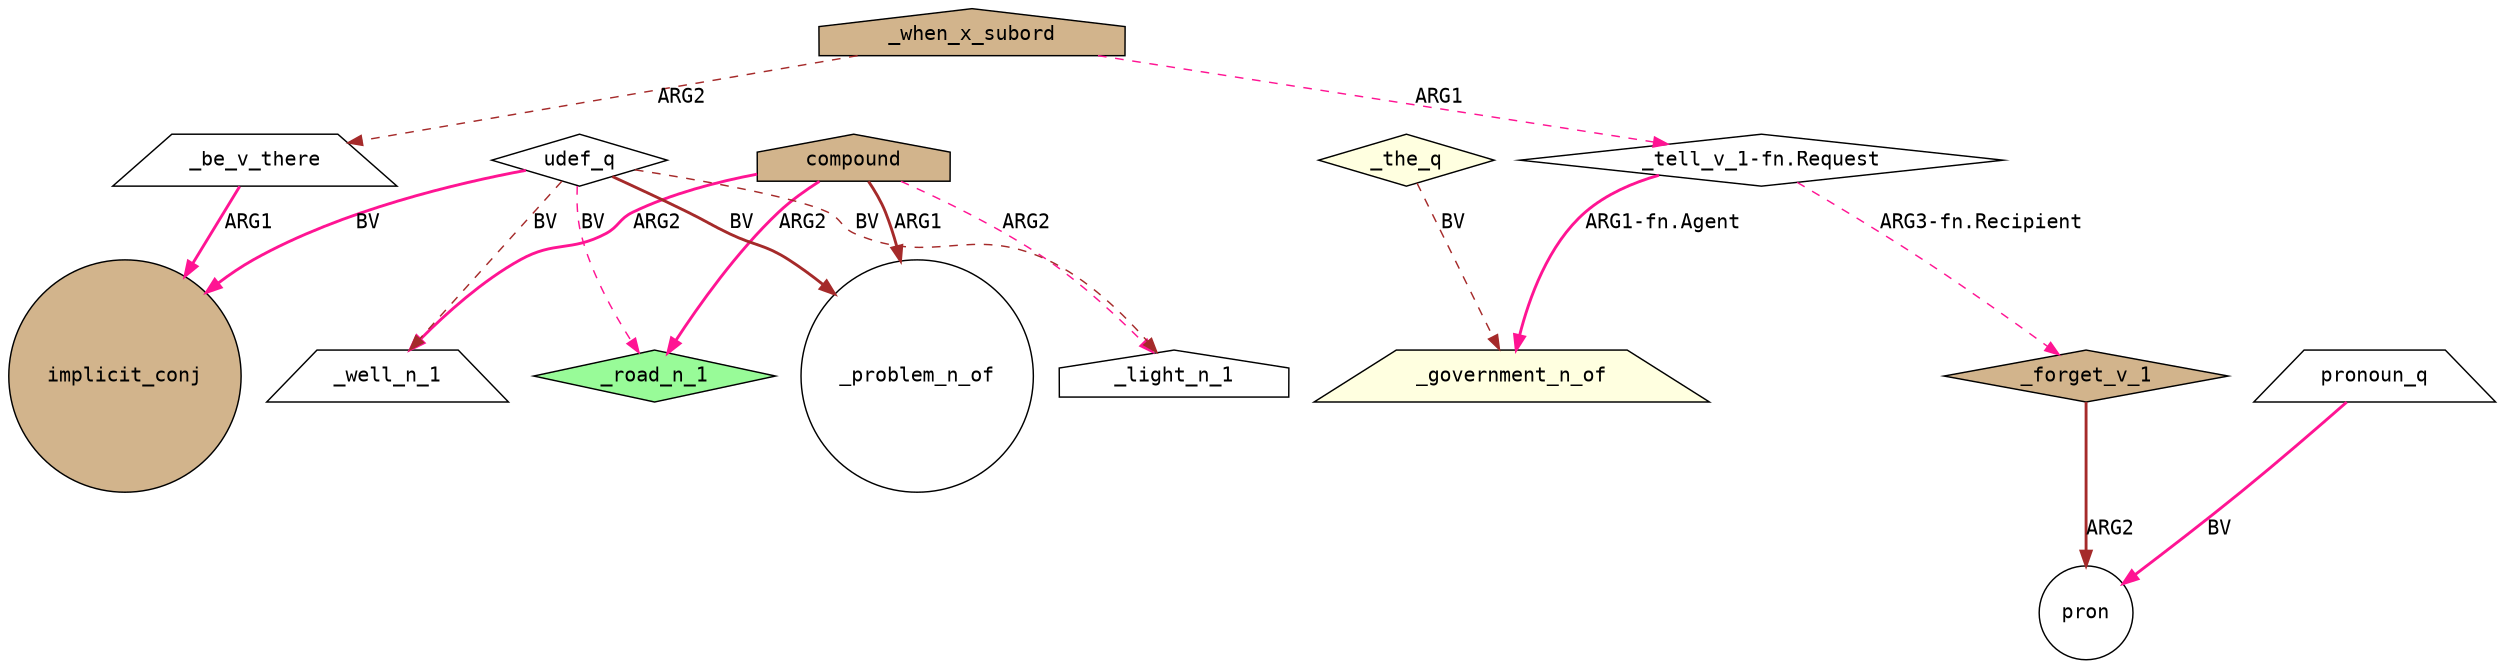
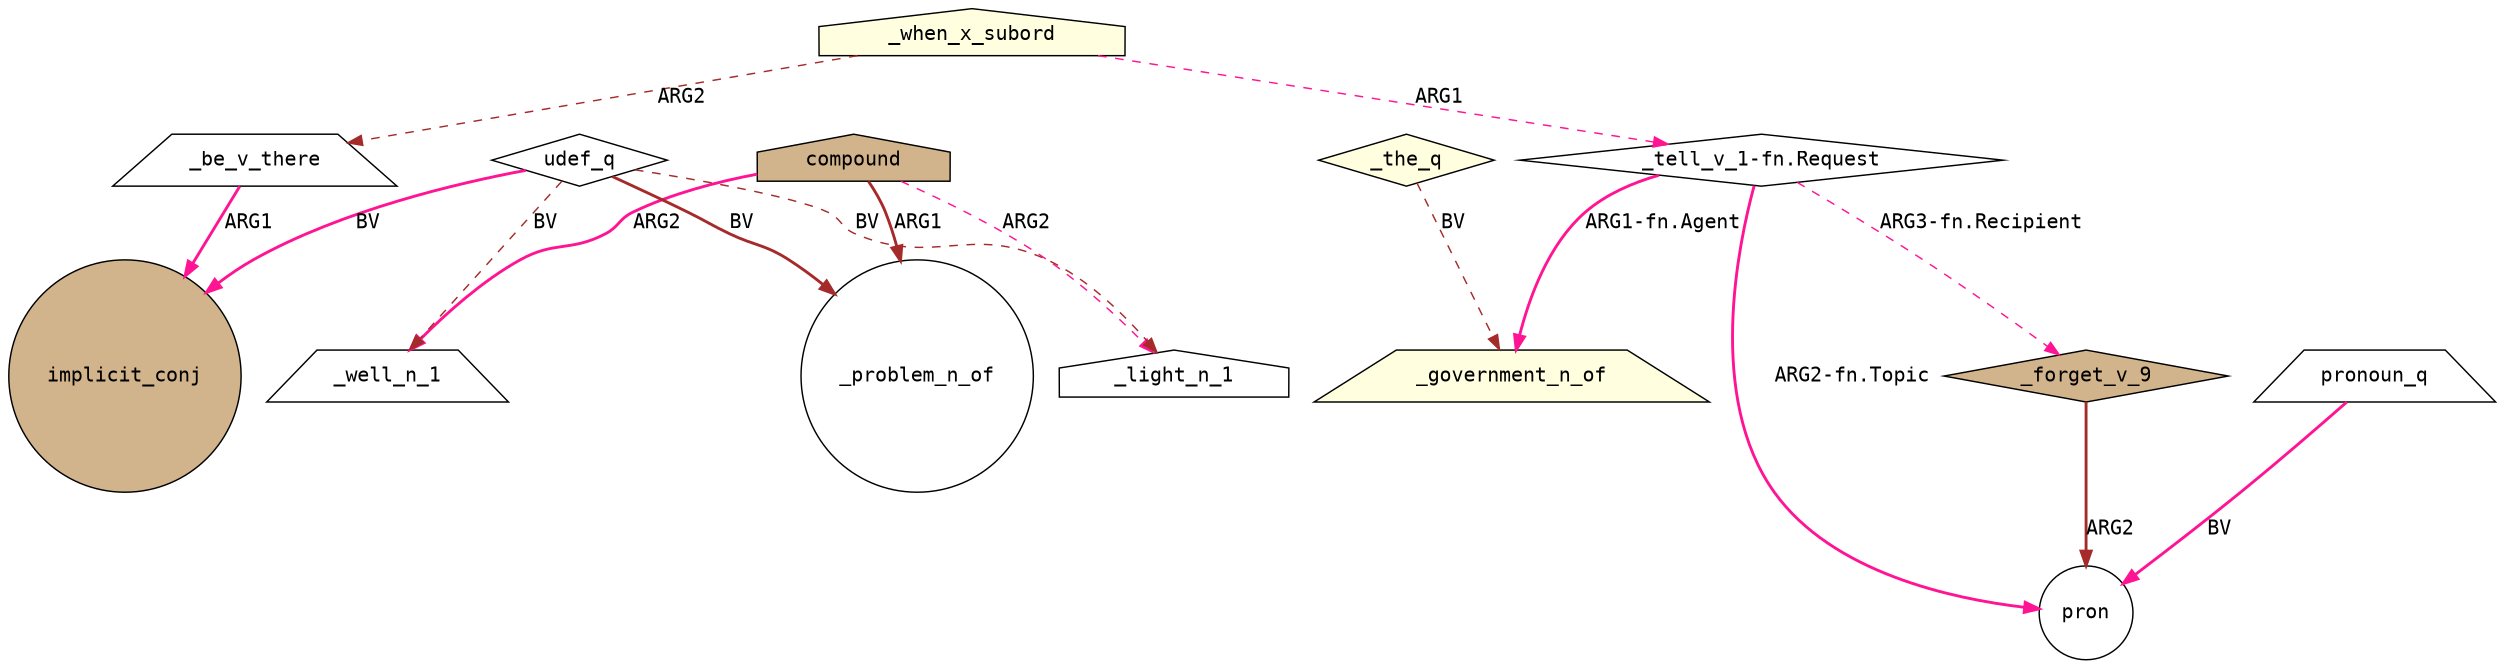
(972, 35) -> (972, 35)
(655, 376) -> none
(2086, 376) -> (2086, 376)
none -> (1766, 478)
